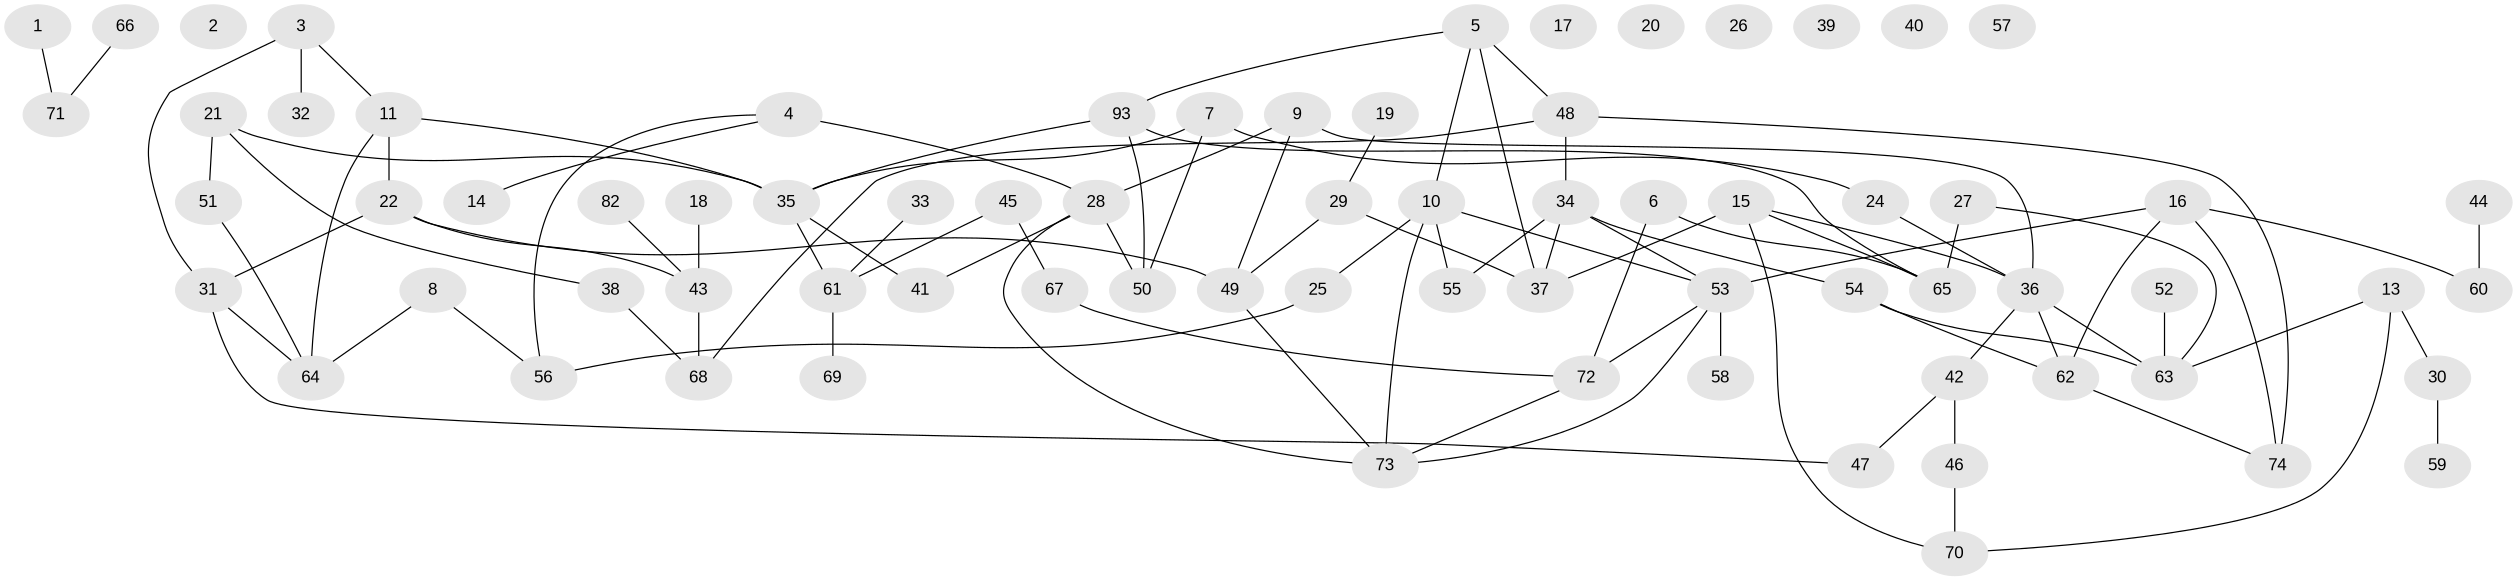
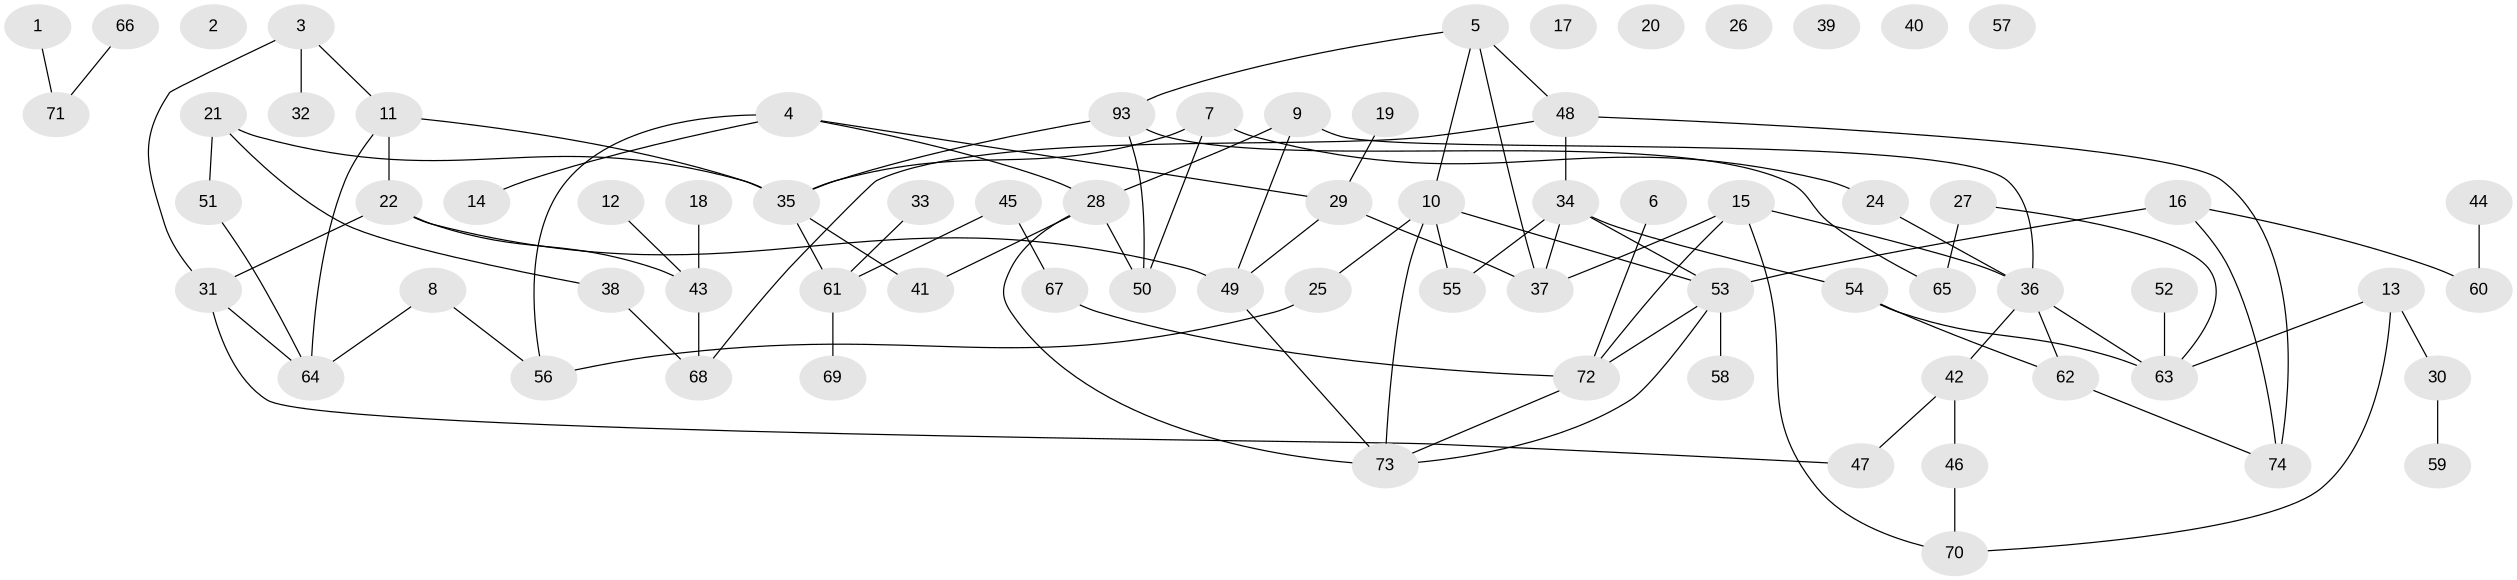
none -> (1088, 162)
(611, 202) -> (611, 202)
(1843, 245) -> (1660, 288)
(1798, 246) -> none
(2110, 285) -> none
